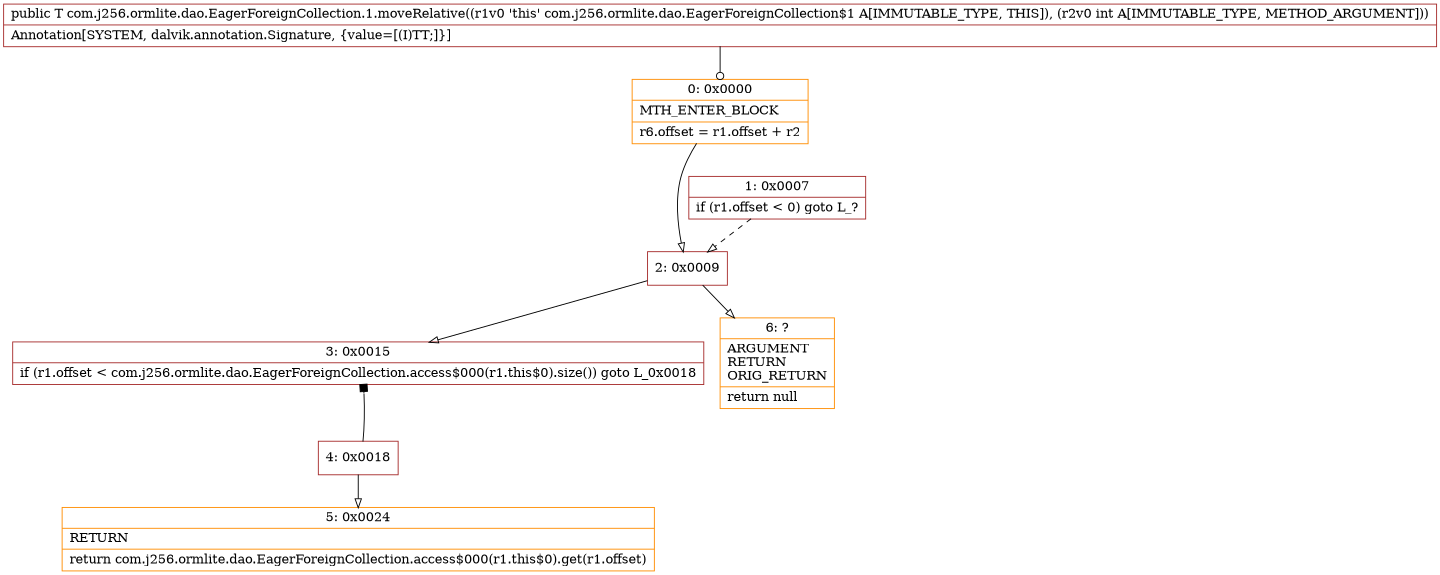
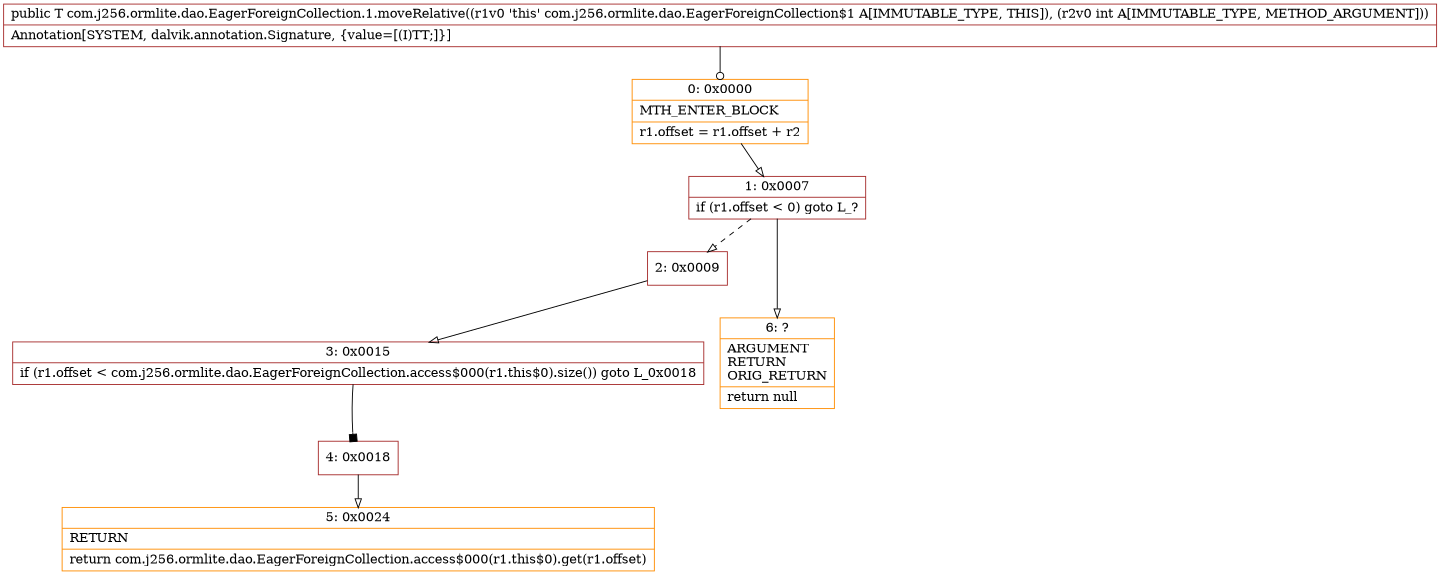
(720, 132) -> (720, 132)
(678, 191) -> (750, 156)
(715, 298) -> (777, 264)
(364, 418) -> (352, 408)
